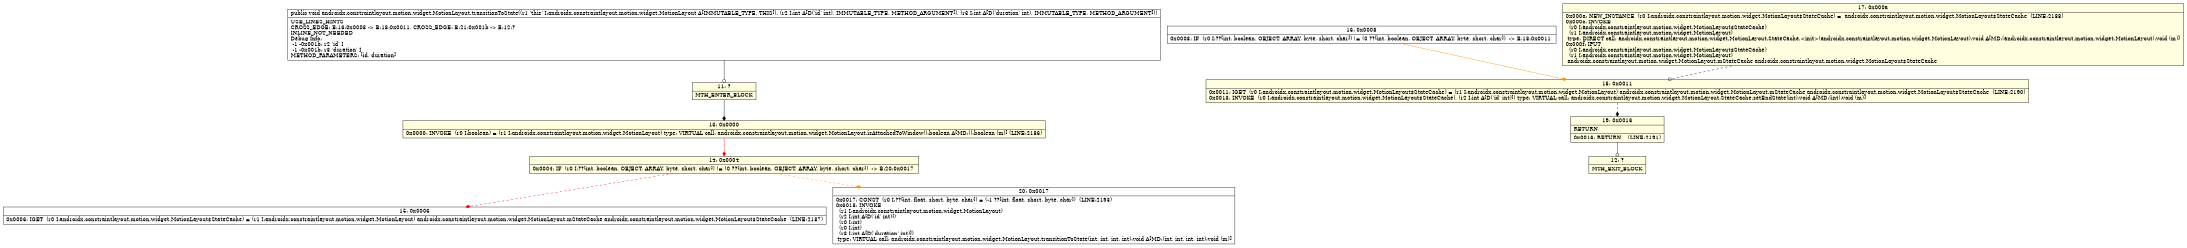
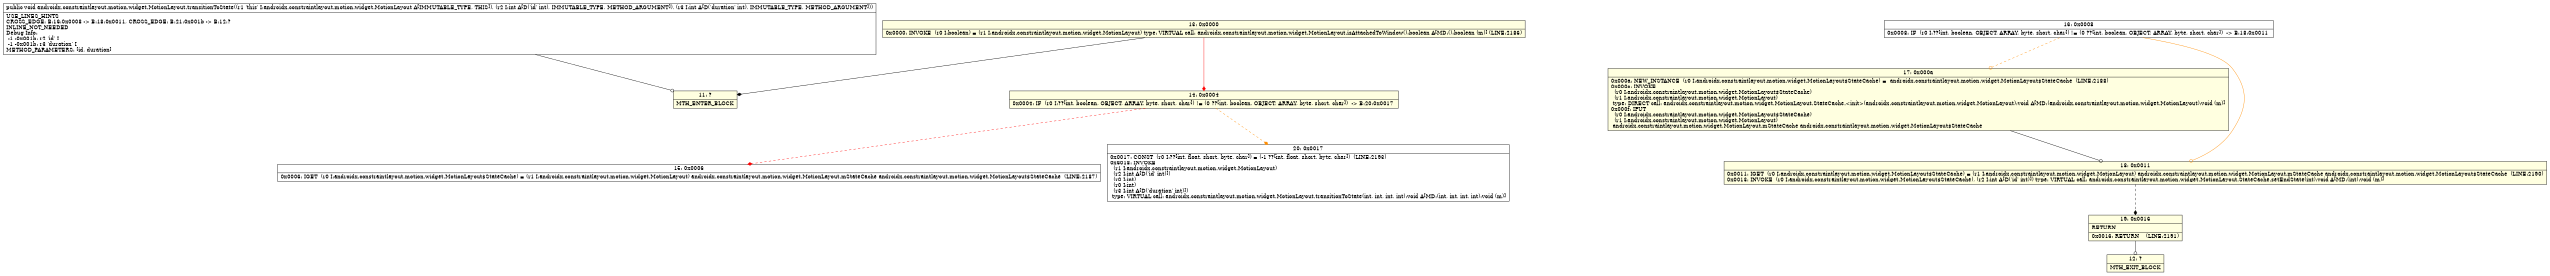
none -> (2026, 52)
(1481, 61) -> (2238, 78)
(1702, 72) -> (2055, 146)
(724, 108) -> (943, 66)
